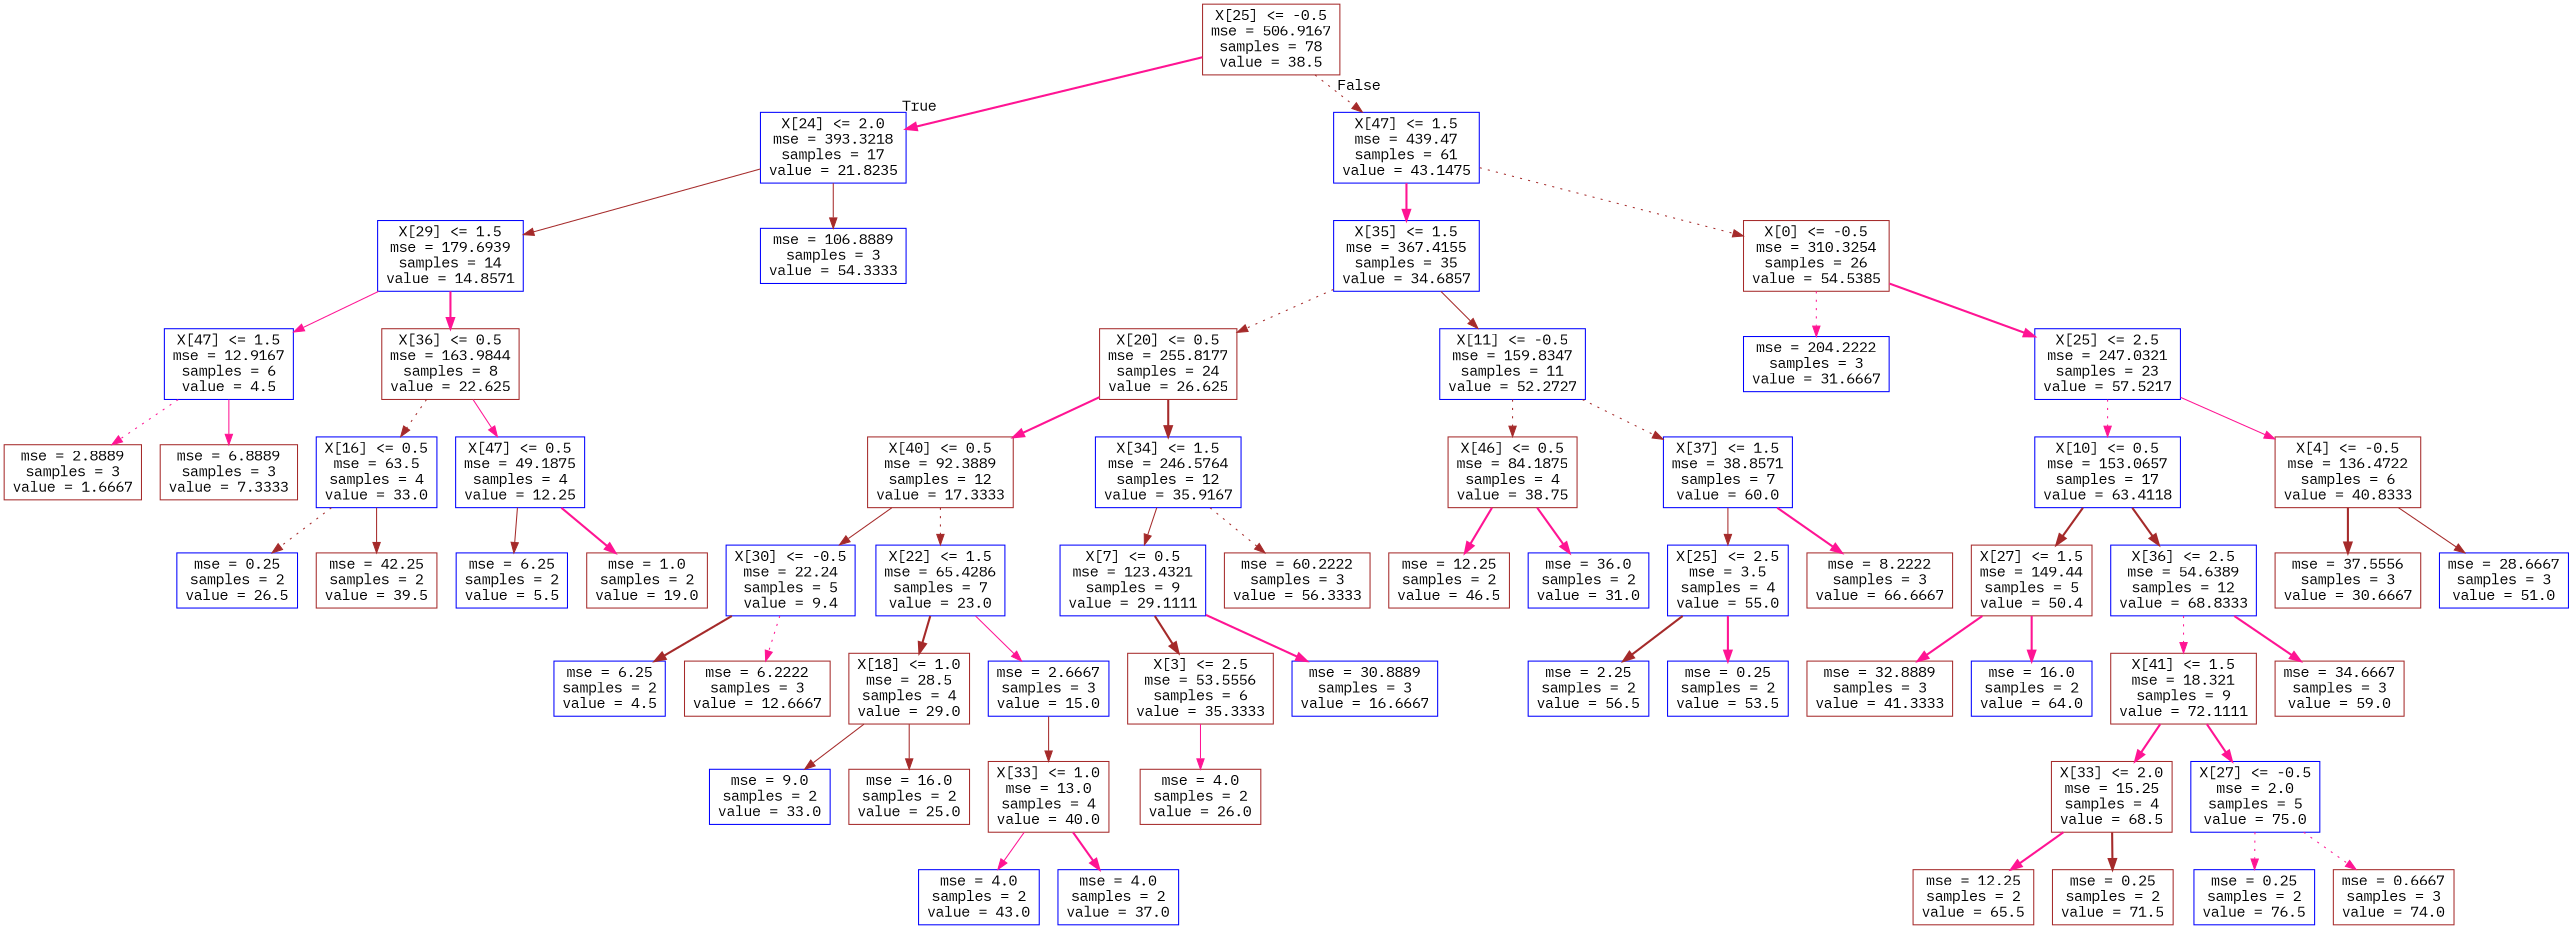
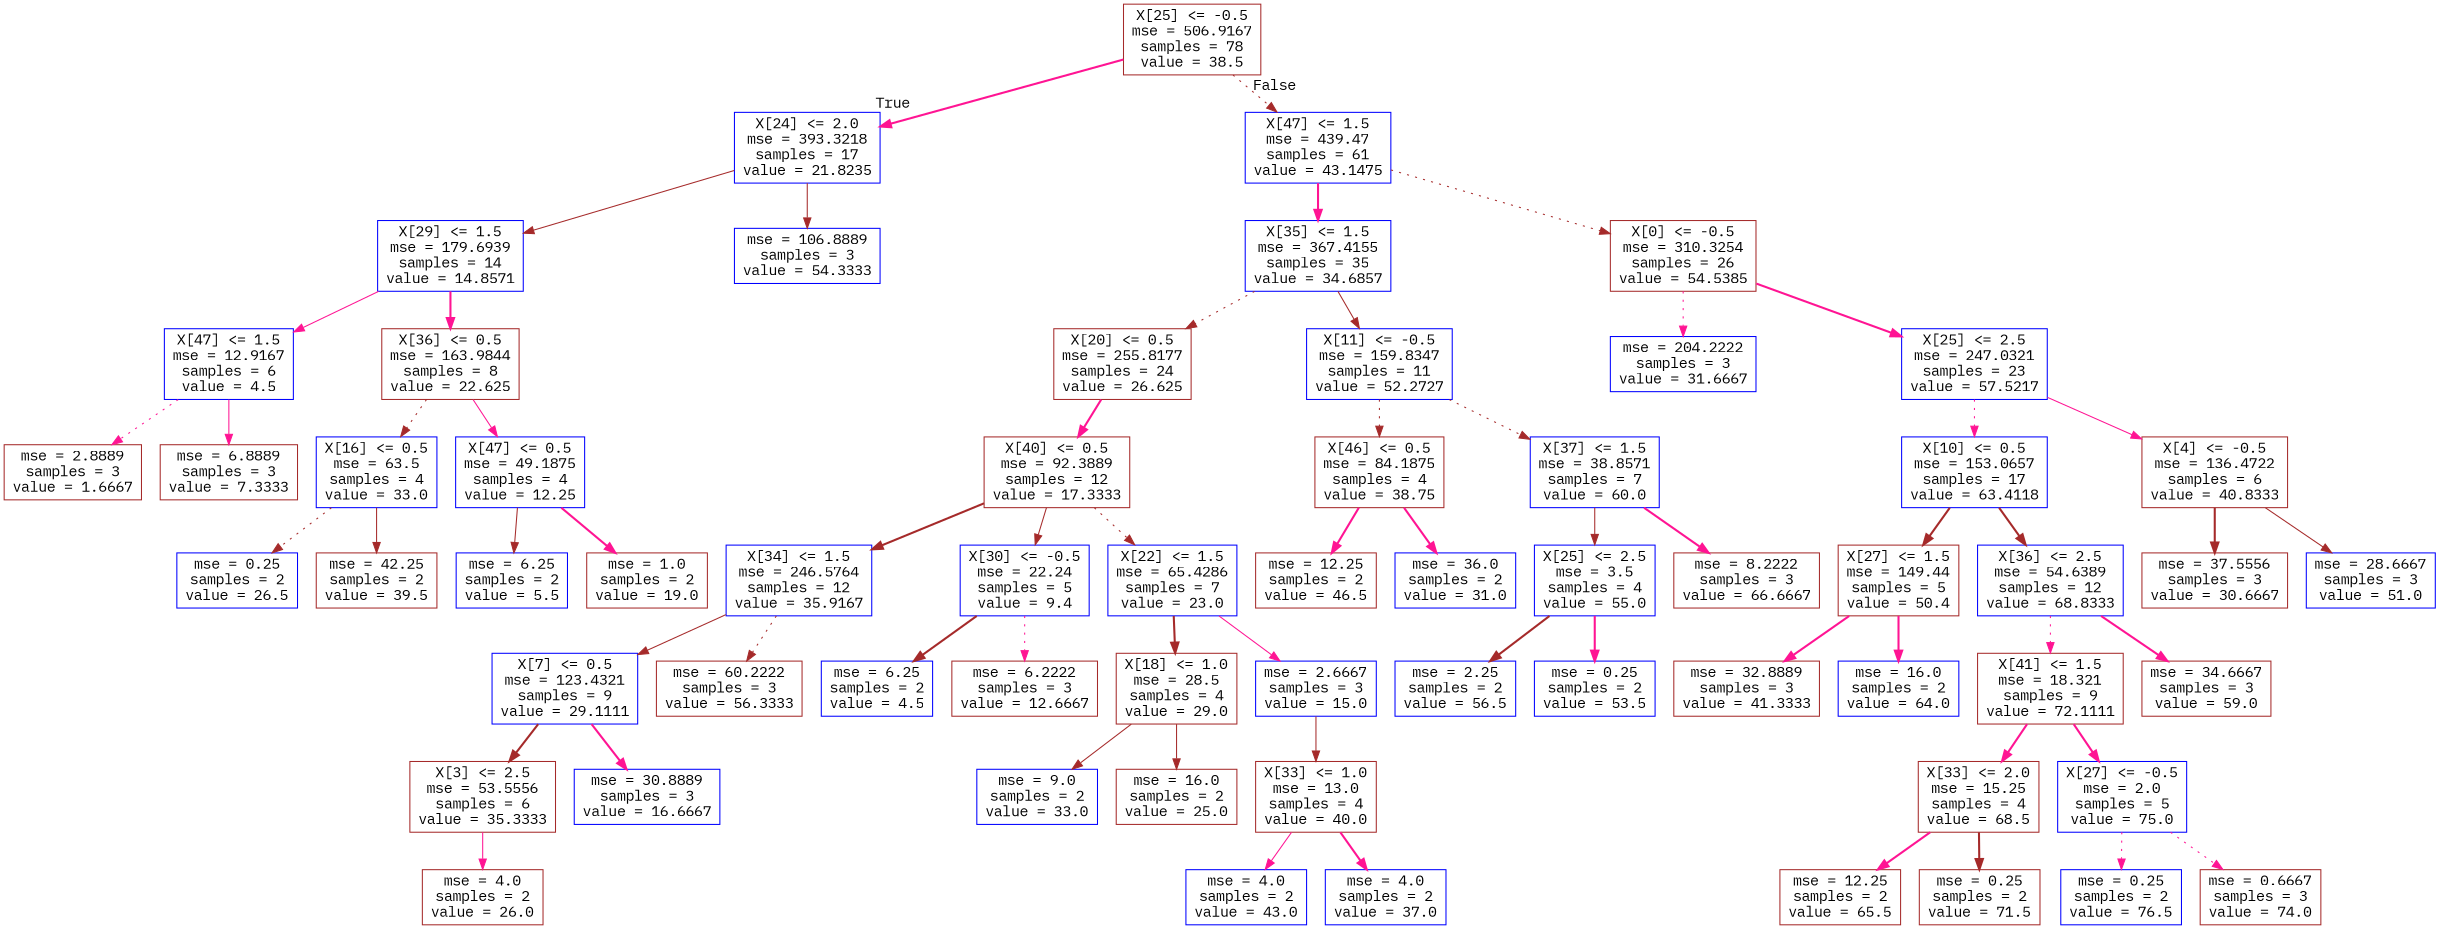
(1168, 413) -> (933, 524)
